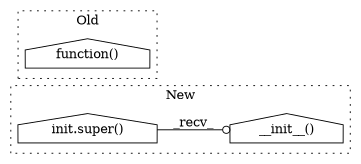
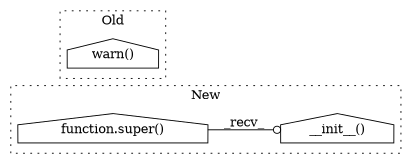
(88, 55) -> (113, 55)
(88, 130) -> (113, 130)
